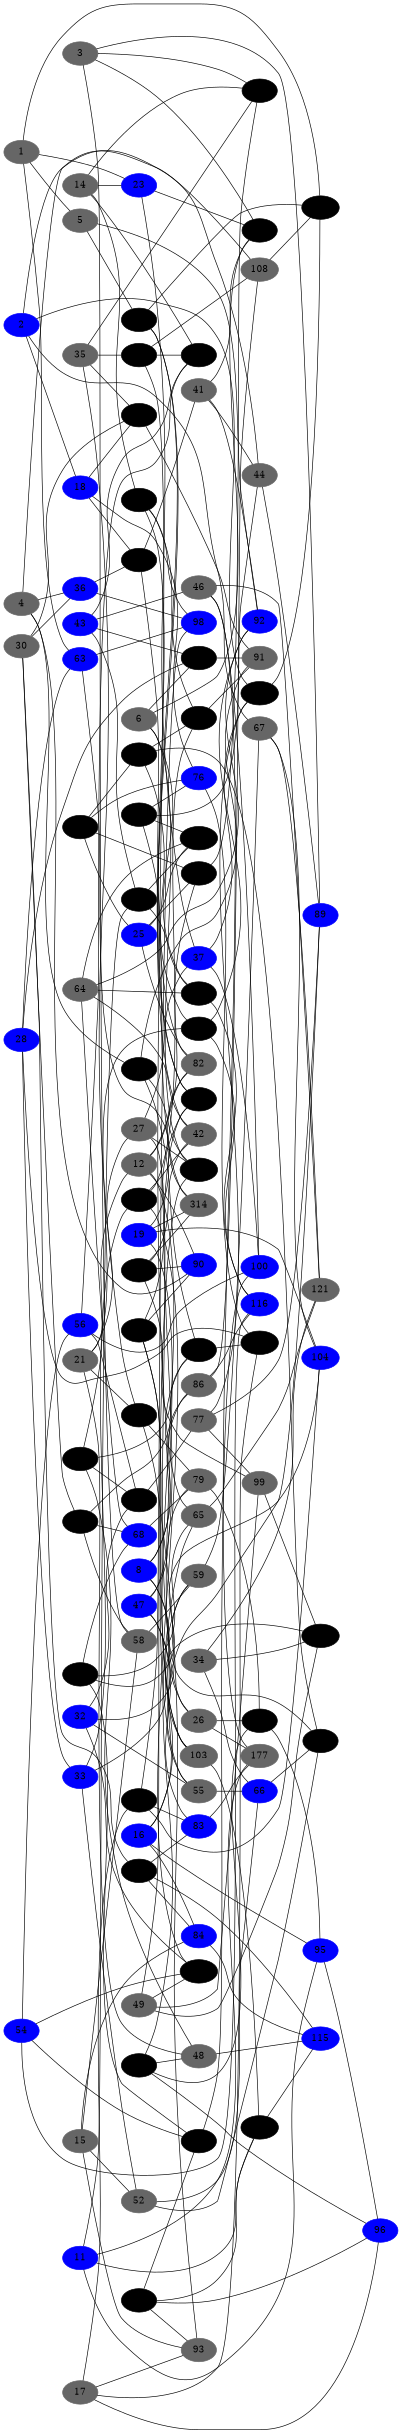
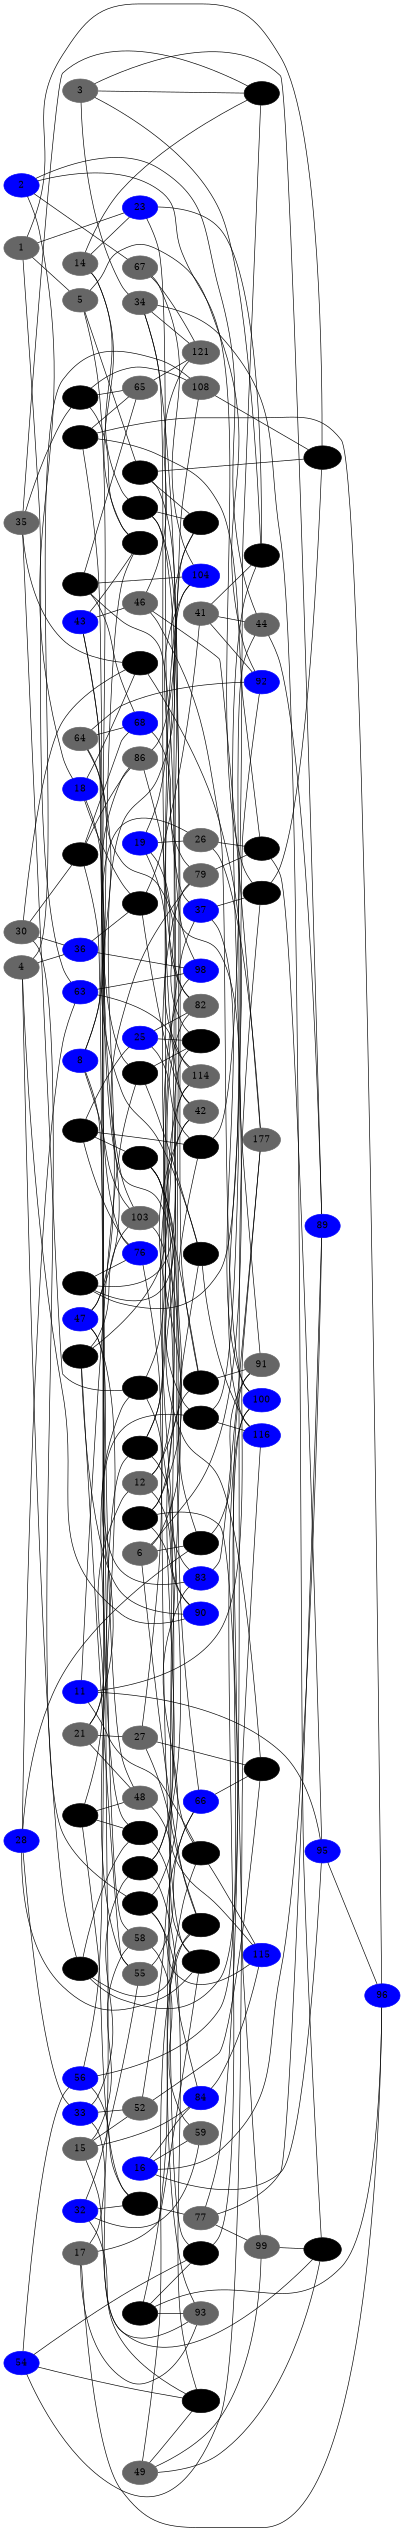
(100, 575) -> (93, 202)
(153, 1048) -> (163, 709)
(243, 1154) -> none
(199, 1205) -> (201, 1076)
(168, 1460) -> (105, 648)
